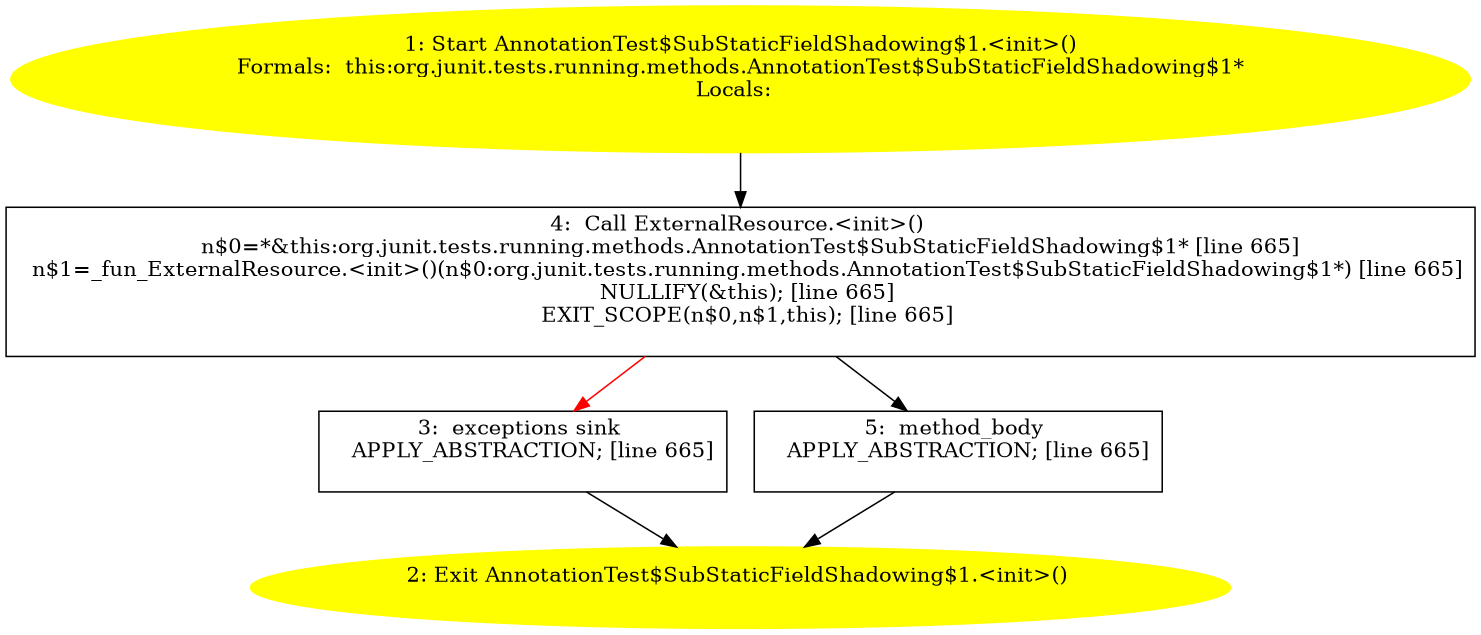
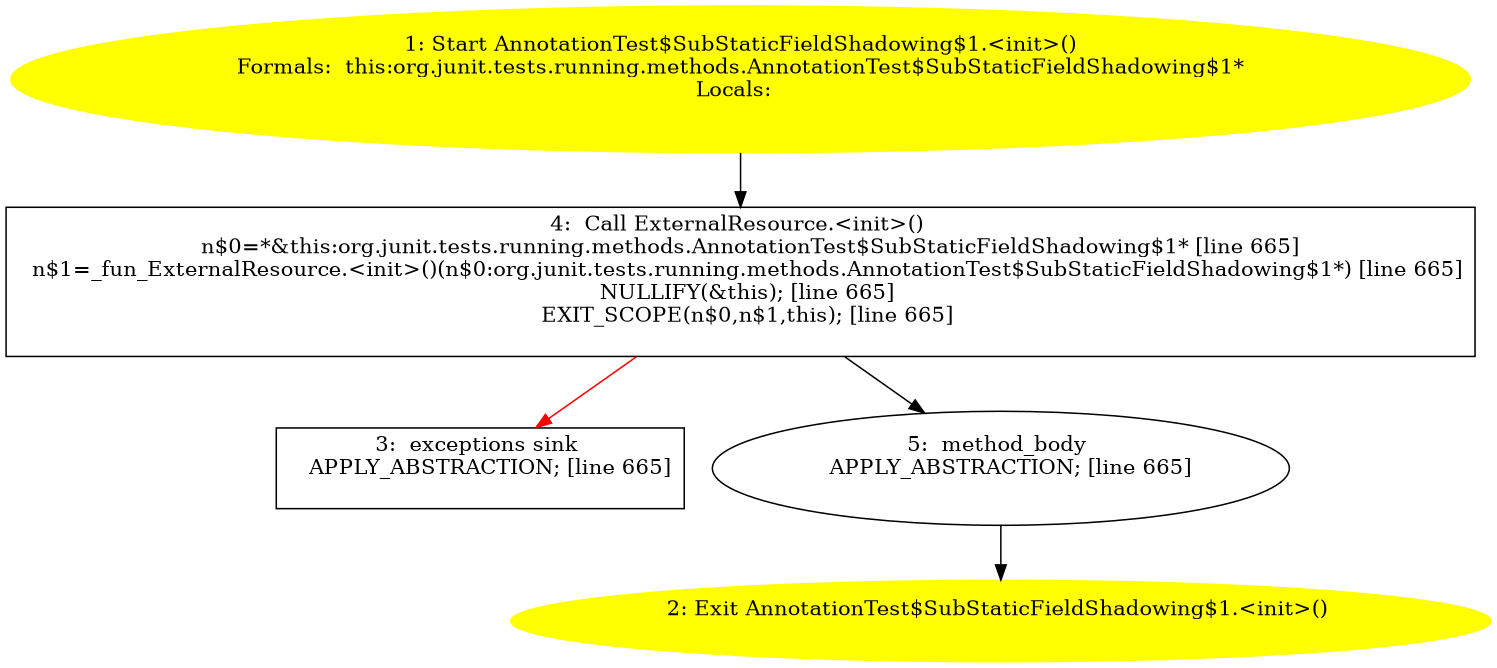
(958, 452) -> (1001, 468)
(625, 515) -> none
